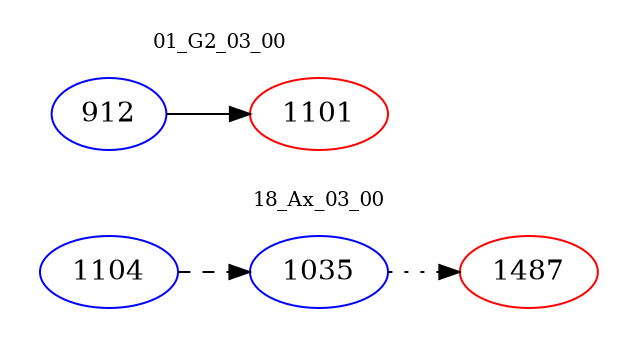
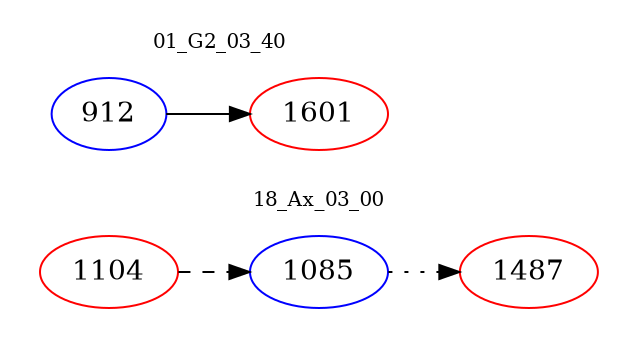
(220, 43) -> (220, 43)
(319, 114) -> (319, 114)
(109, 272) -> (109, 272)
(319, 272) -> (319, 272)
